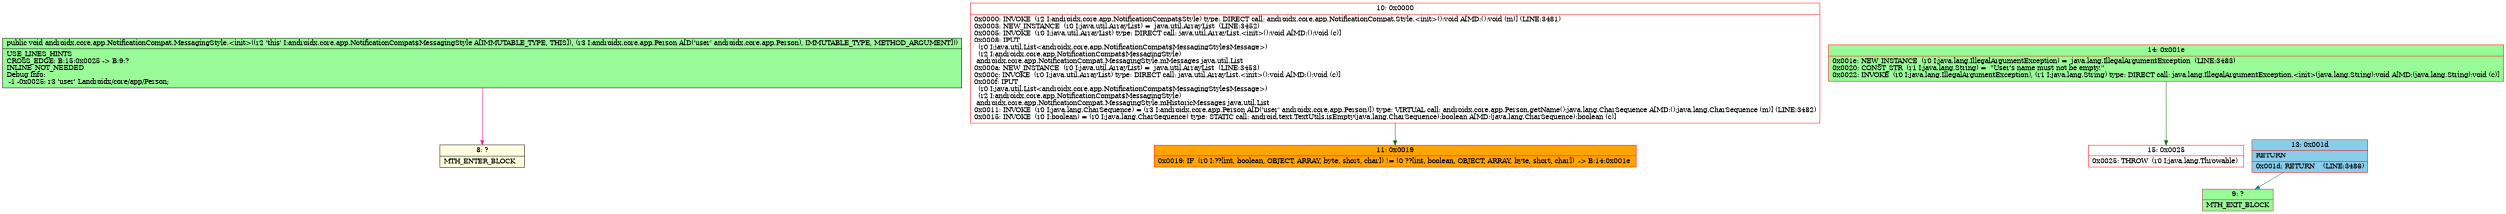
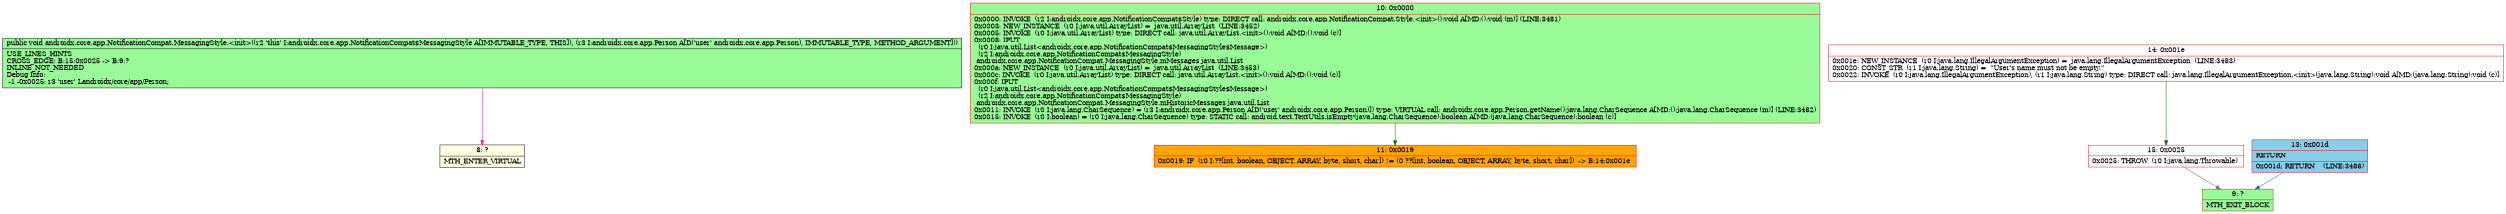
(1395, 63) -> (1395, 63)
(2166, 63) -> (2166, 63)
(479, 161) -> (482, 161)
none -> (2200, 177)
